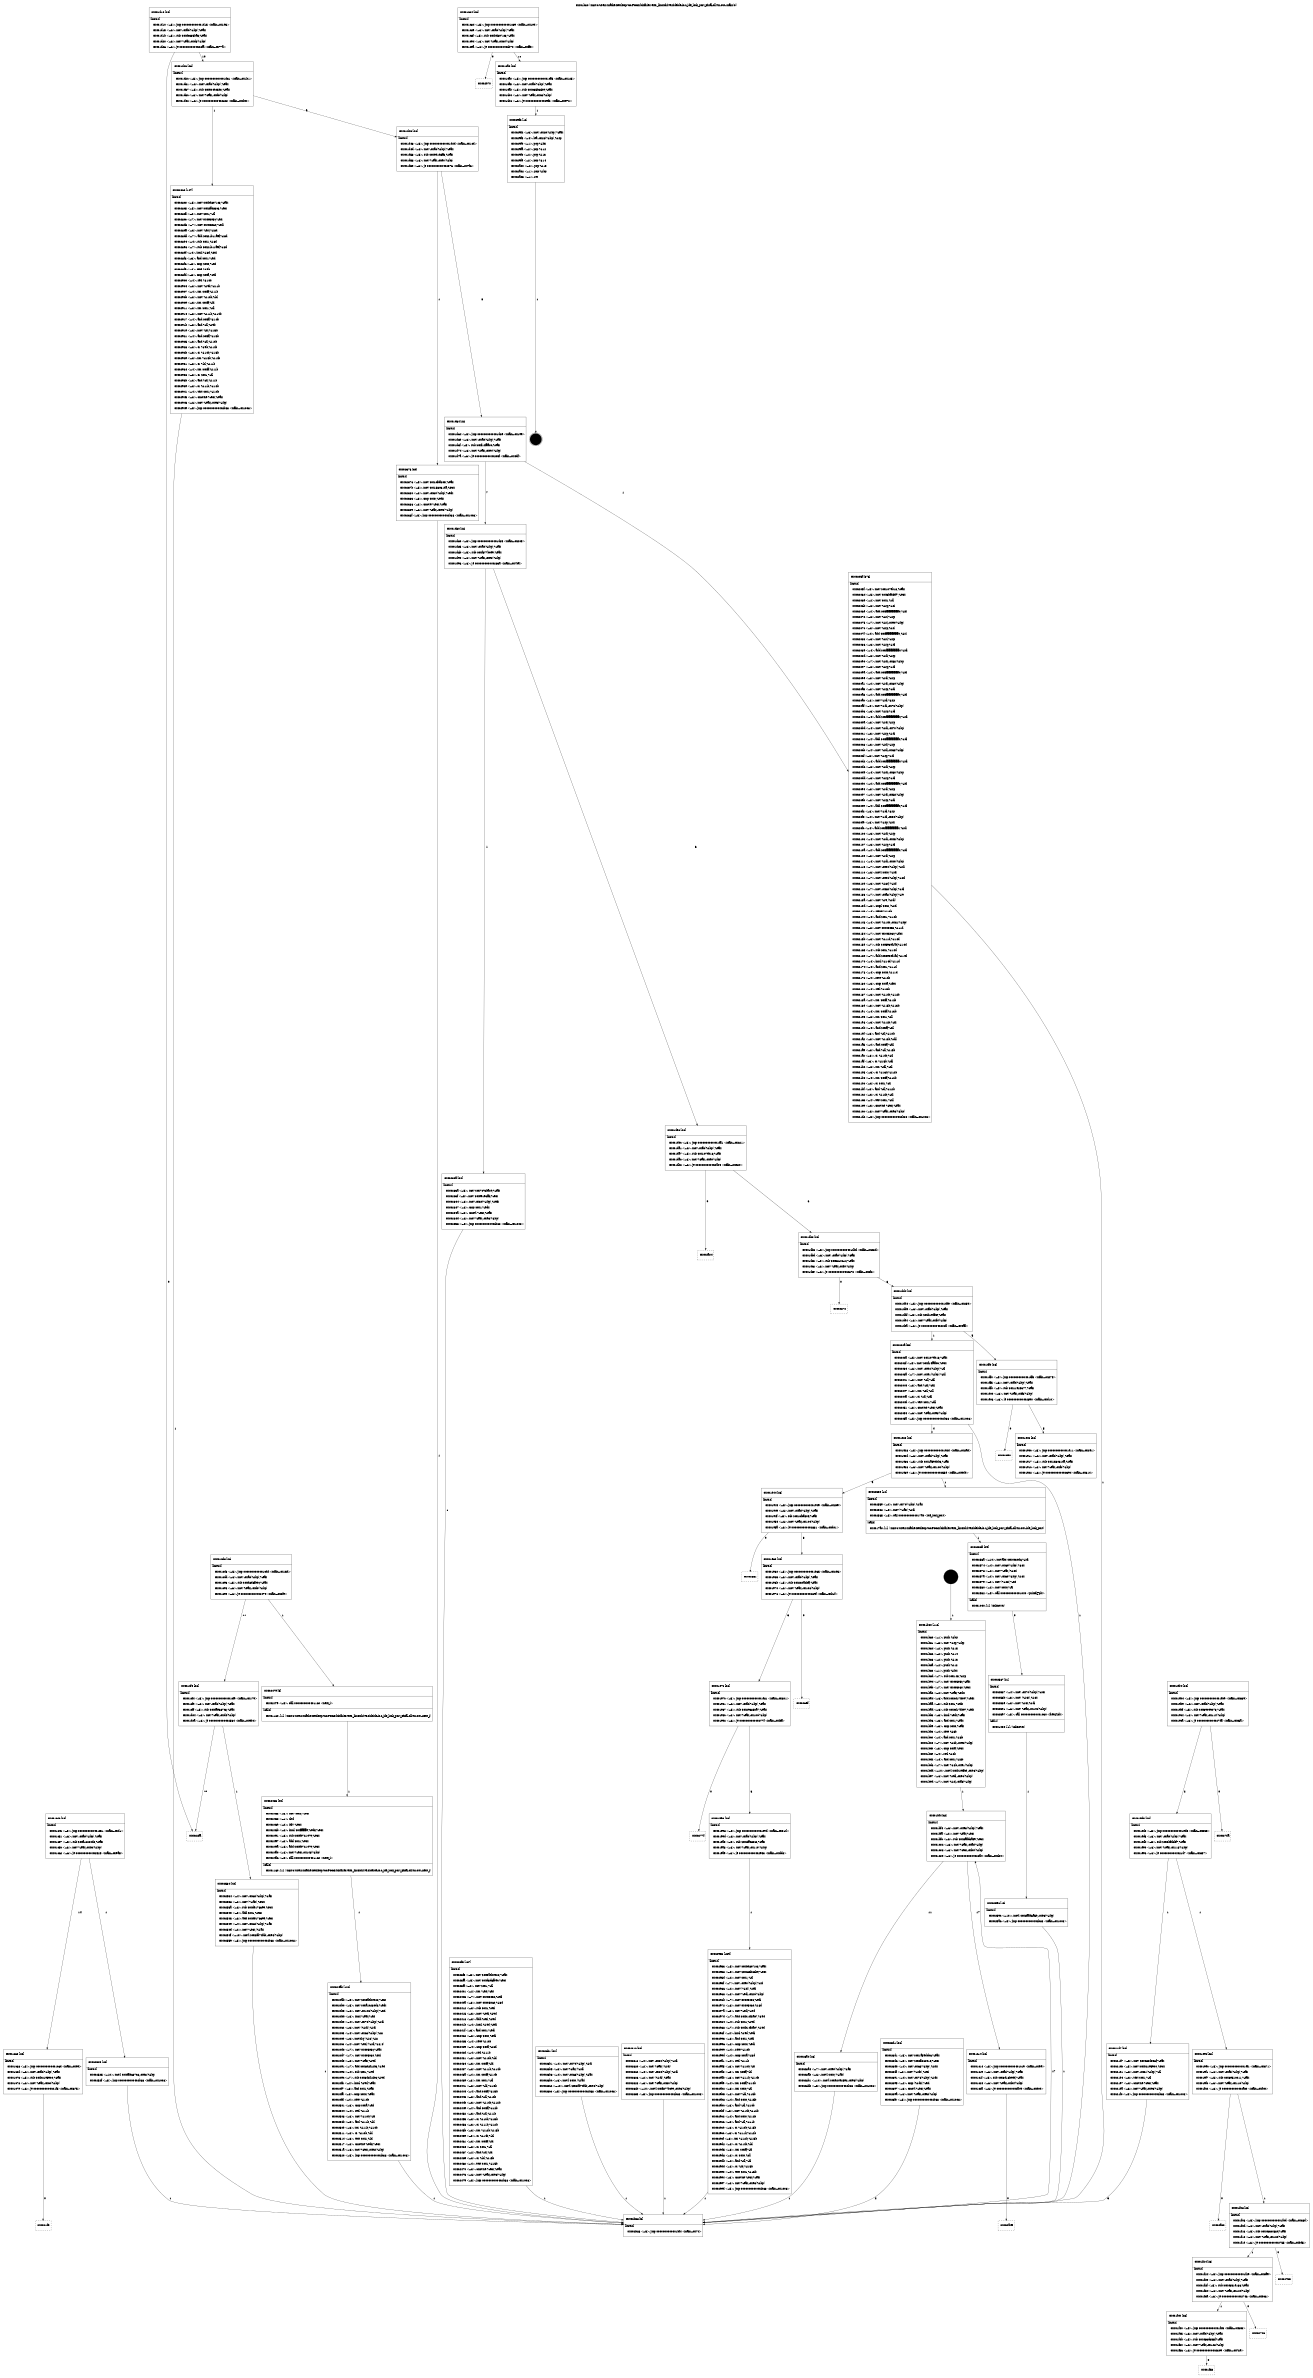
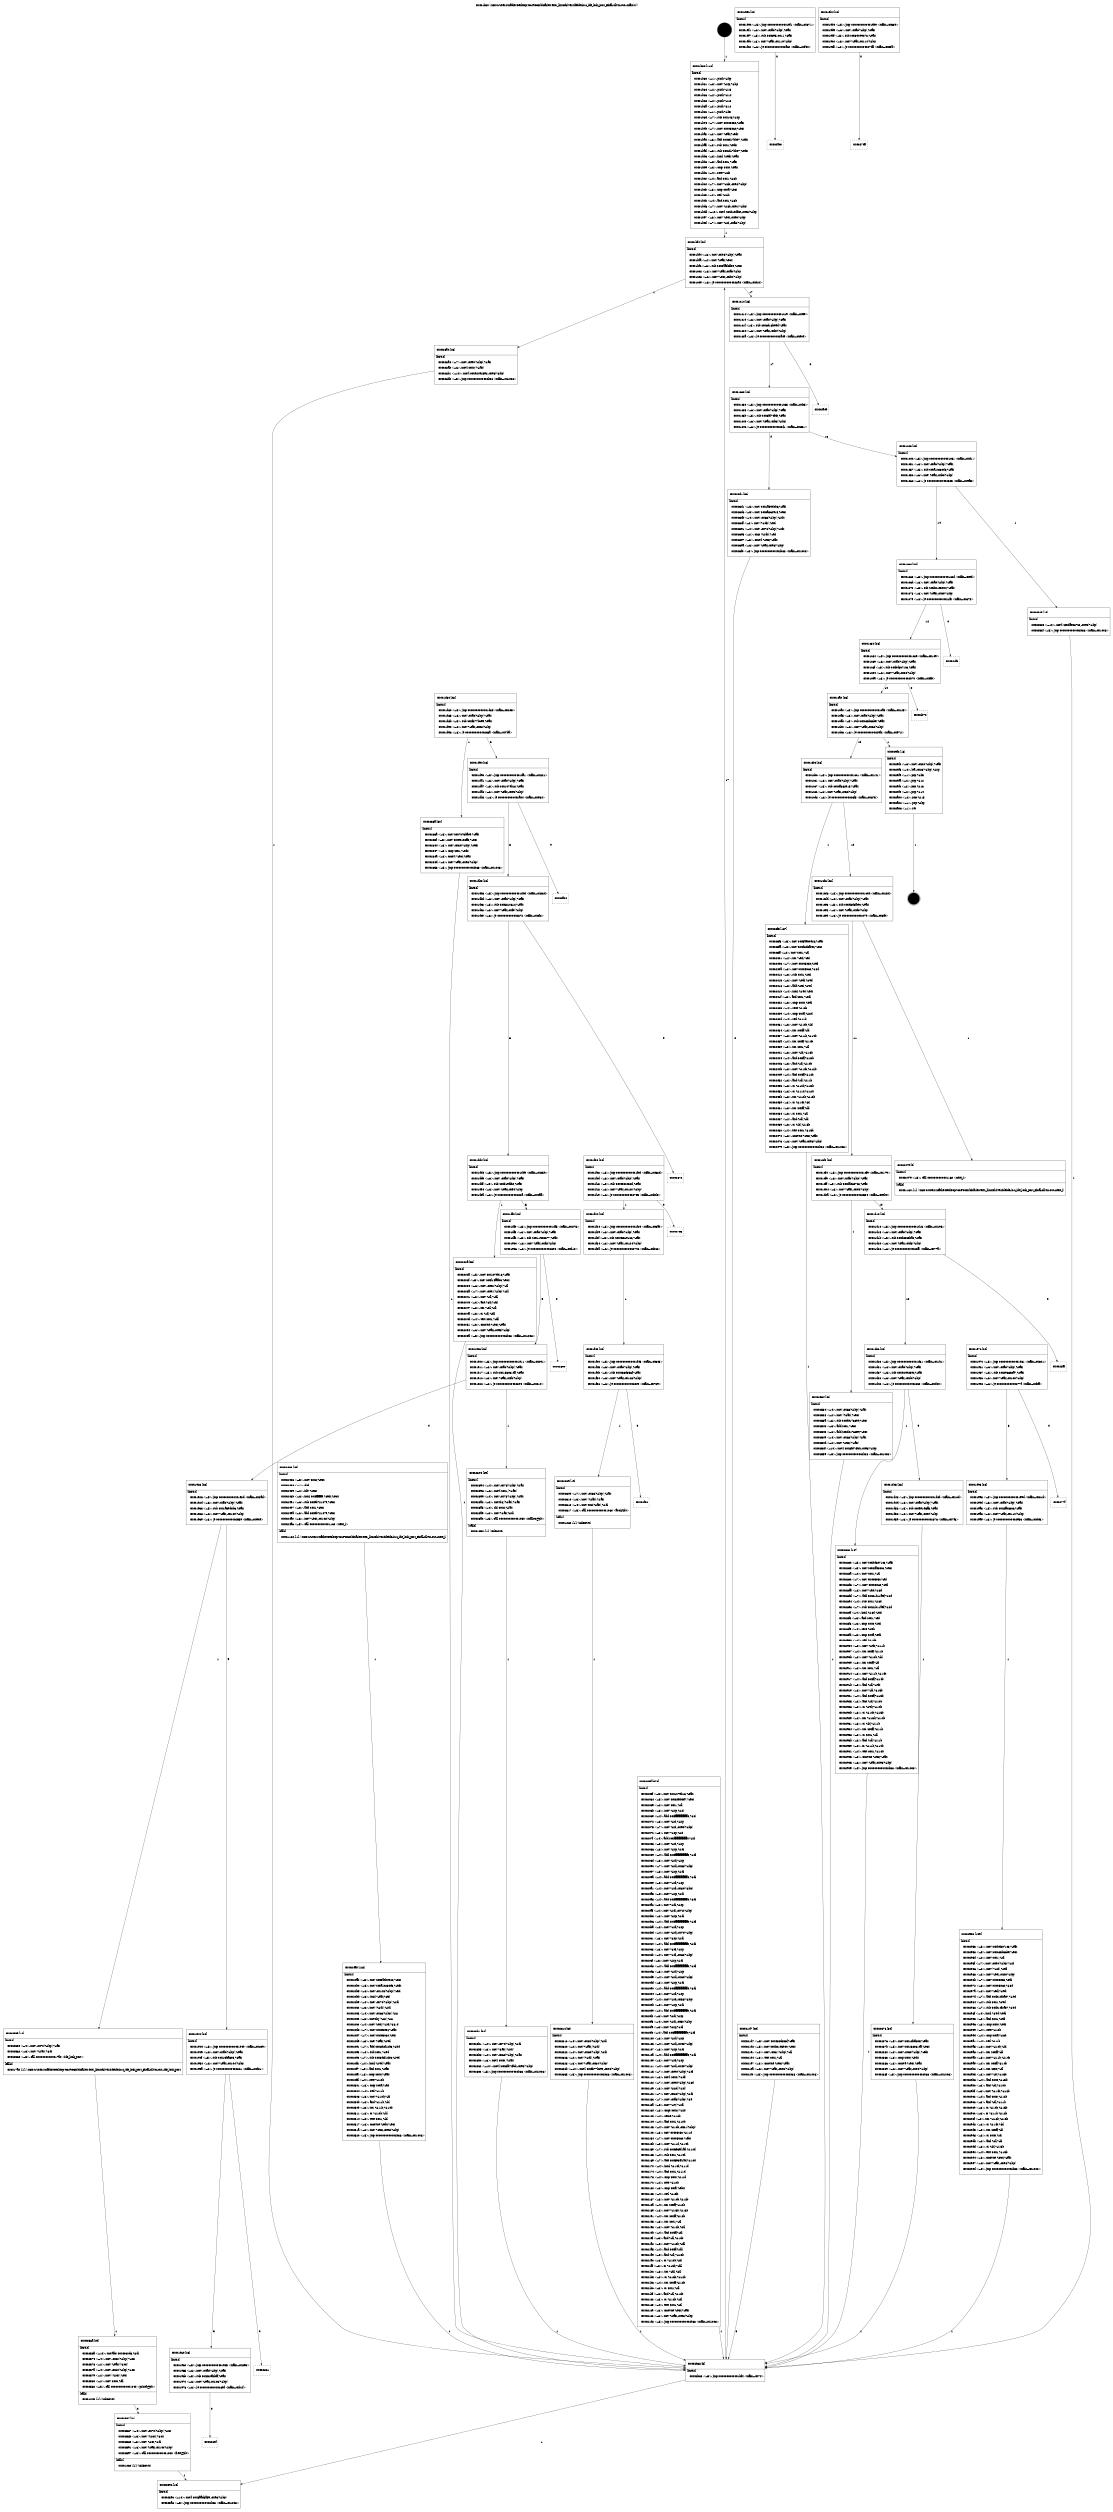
none -> (769, 410)
(485, 439) -> none
none -> (919, 621)
none -> (842, 780)
(932, 1428) -> (356, 1422)
none -> (506, 1502)
none -> (592, 1502)
(776, 1639) -> none
(347, 1758) -> none
(205, 1778) -> (878, 1204)
(1170, 1836) -> none
(930, 1913) -> (653, 292)
(1251, 2148) -> none
(1058, 2189) -> (464, 2432)
(1258, 2333) -> none
